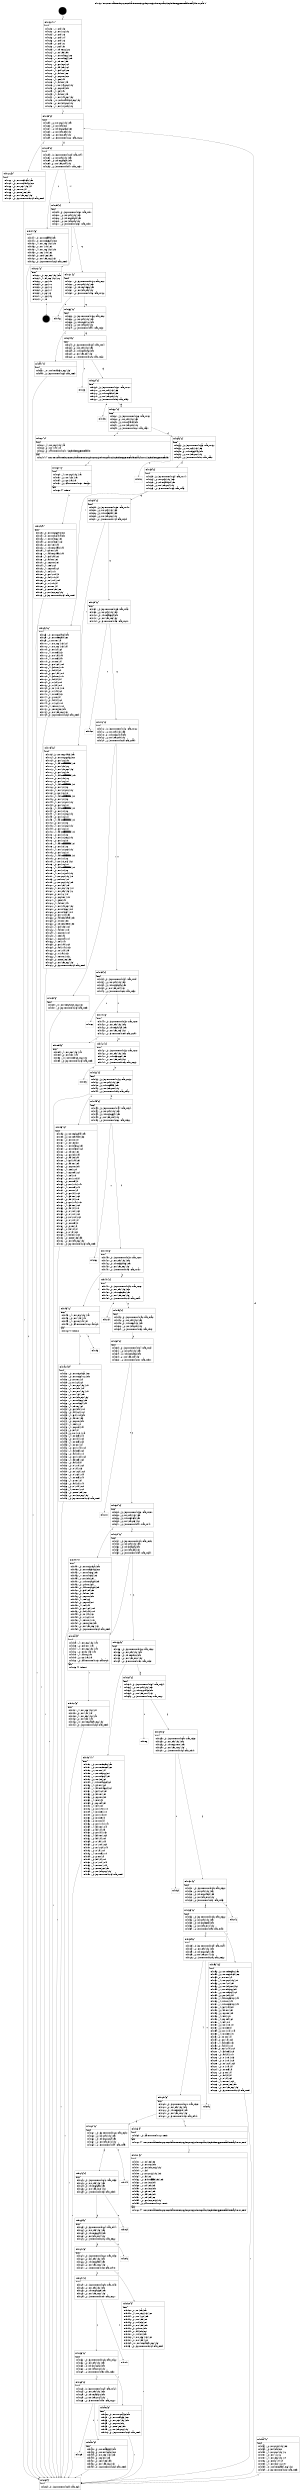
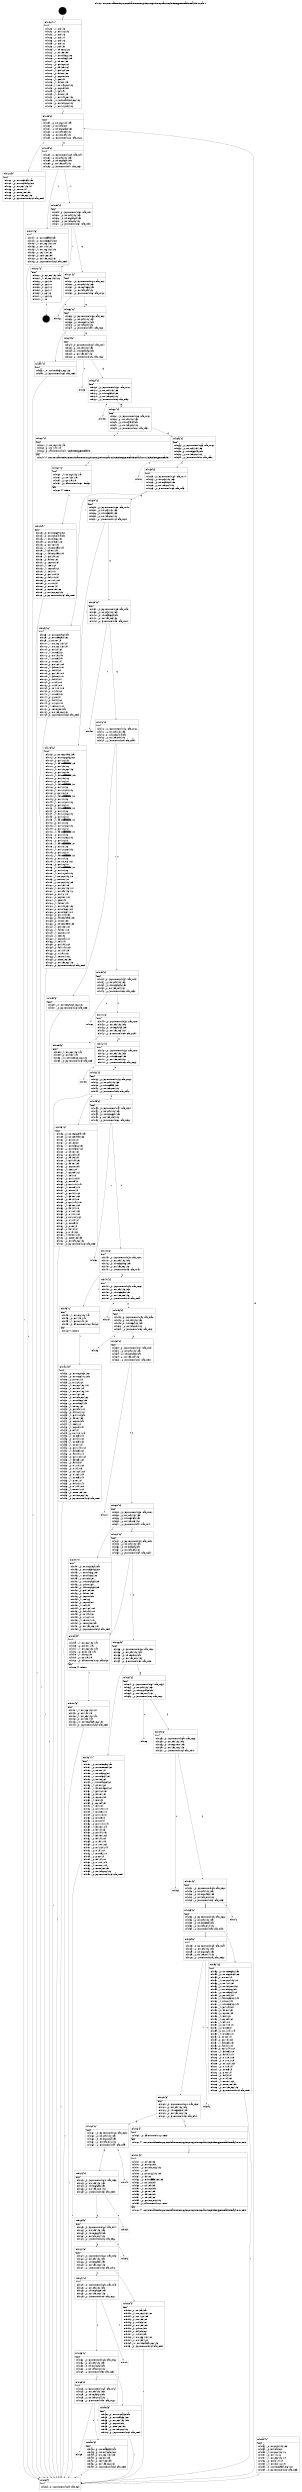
(90, 1341) -> (108, 1340)
